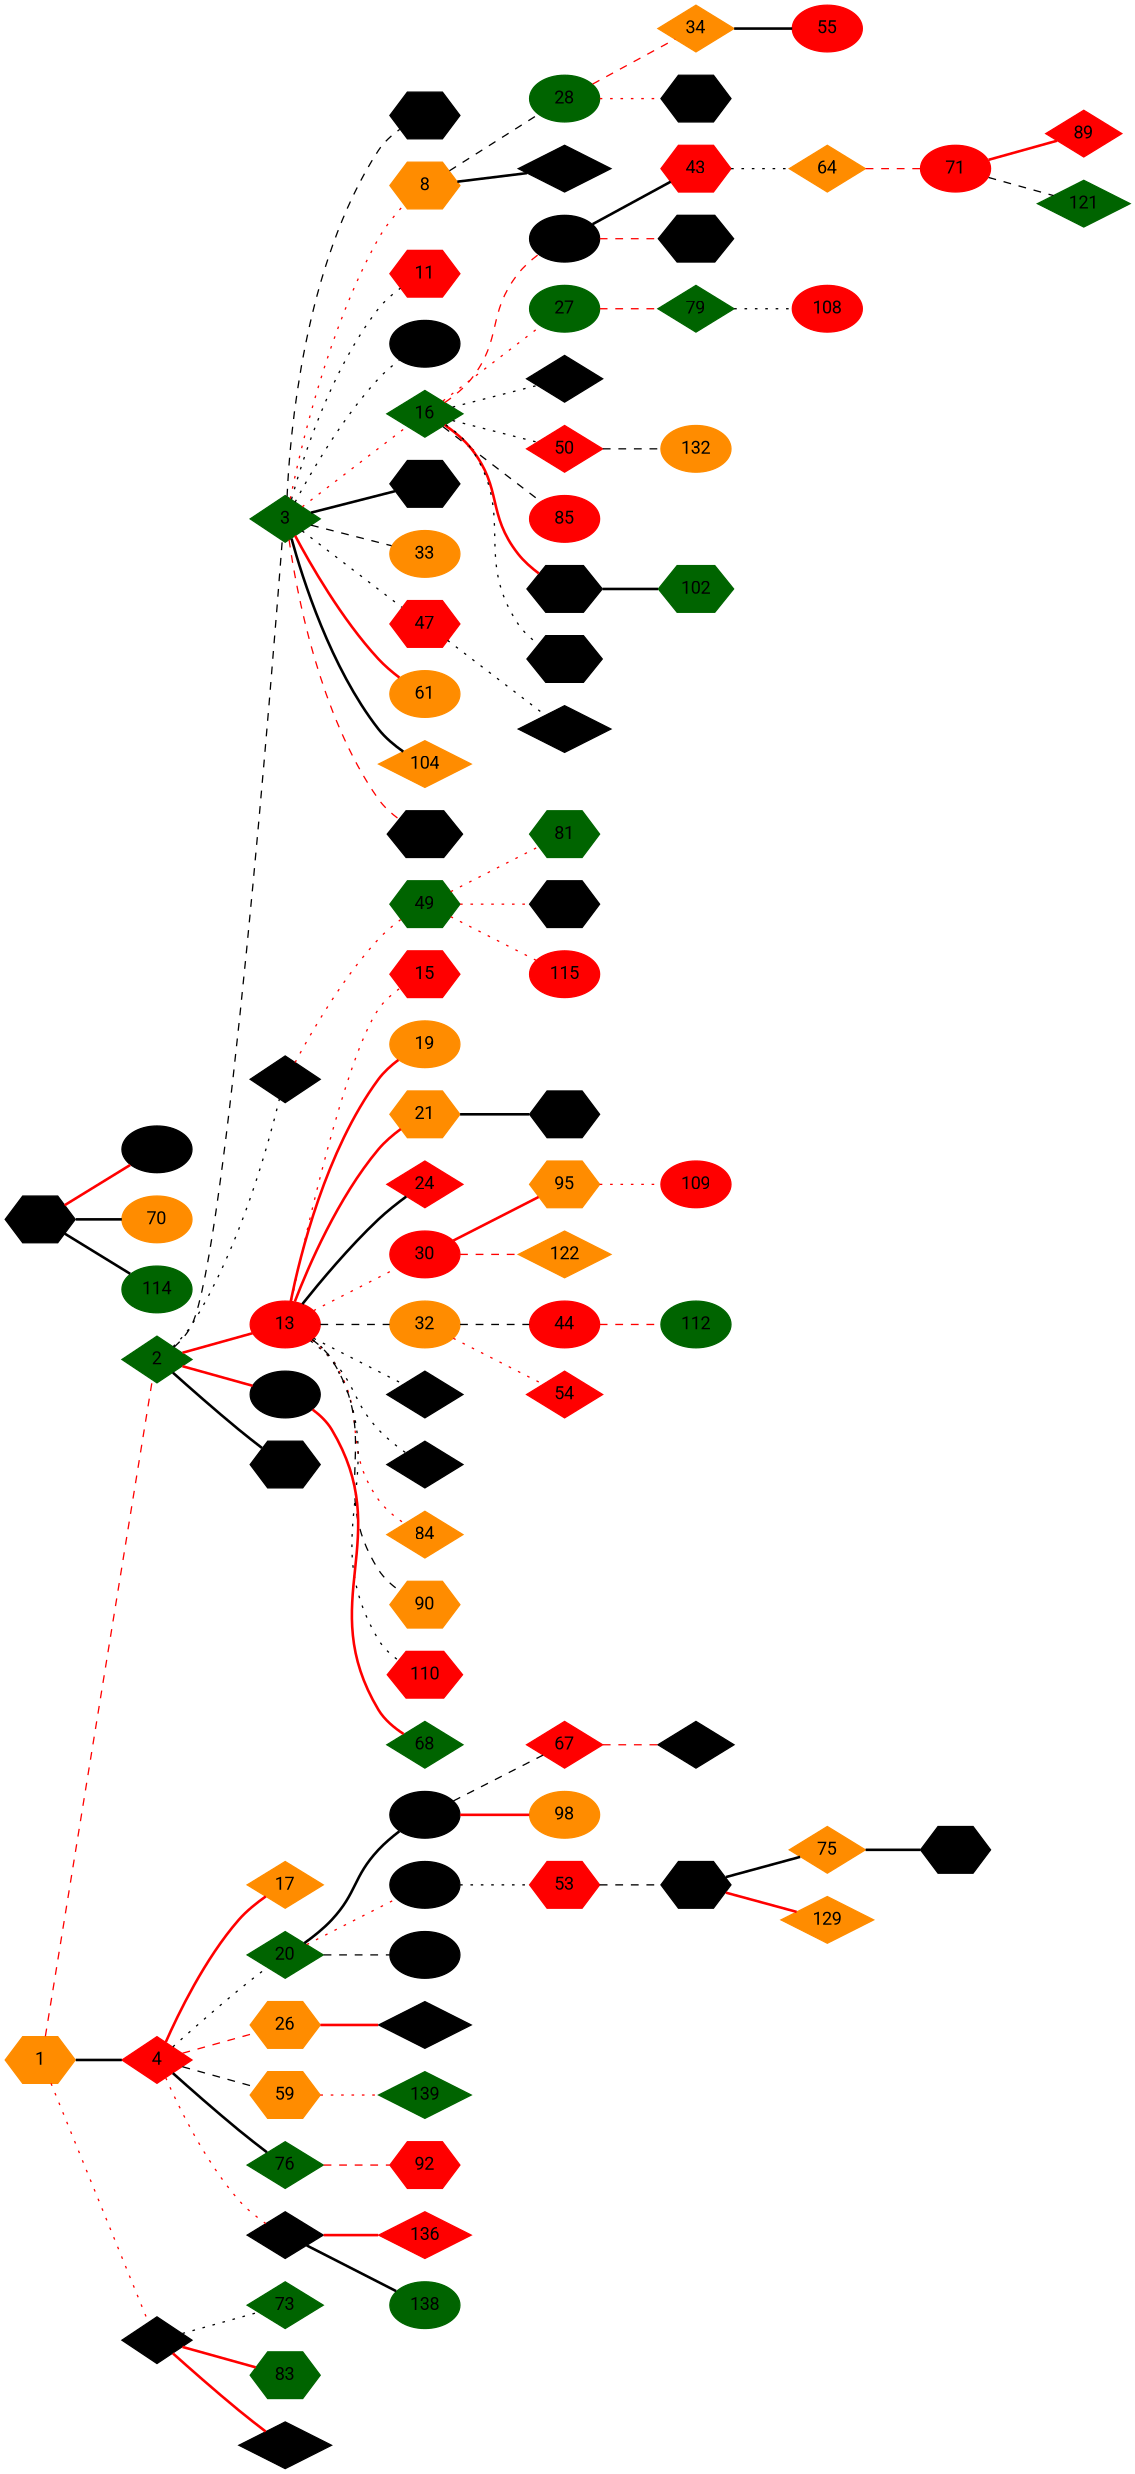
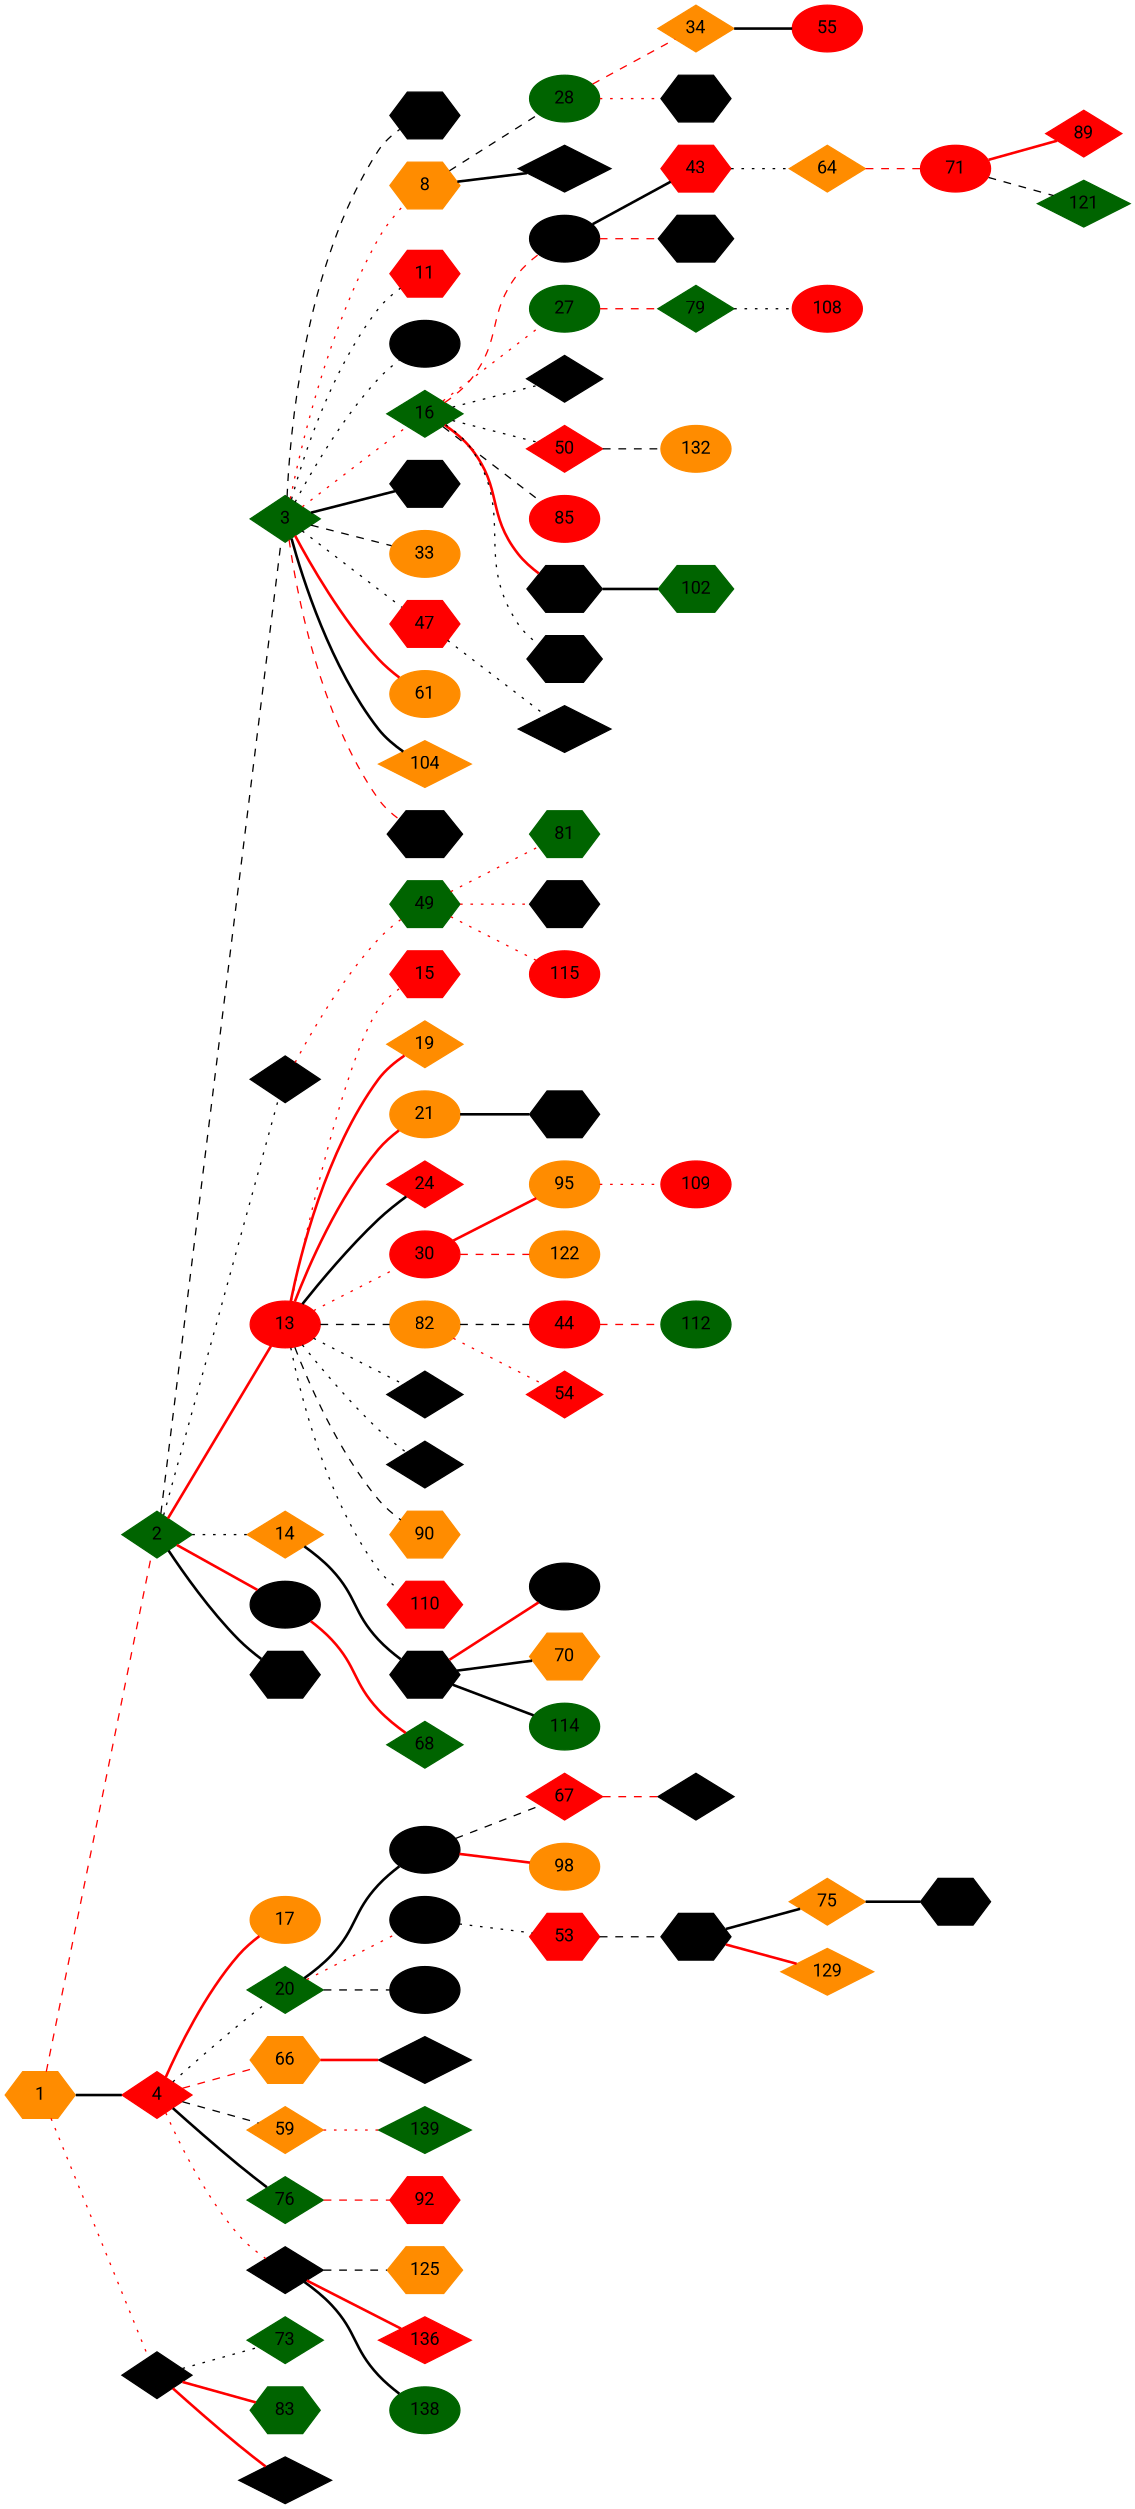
(425, 1044) -> (425, 1044)
(425, 1114) -> (425, 1114)
(565, 1184) -> (565, 1184)
(157, 1219) -> (565, 1657)
(565, 1254) -> (565, 1254)
(425, 1324) -> (425, 1324)
none -> (285, 1535)
(425, 1535) -> none
(285, 1885) -> (285, 1920)
(285, 2025) -> (285, 2060)
(285, 2095) -> (285, 2130)
none -> (425, 2270)
